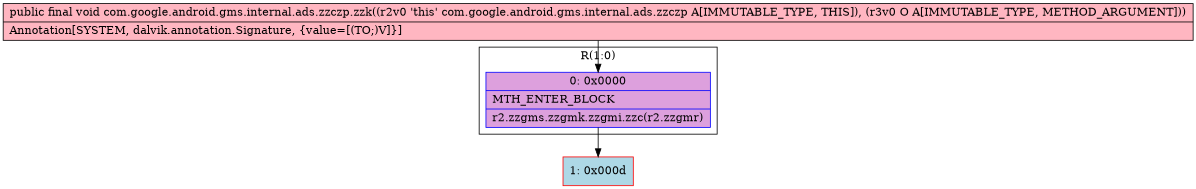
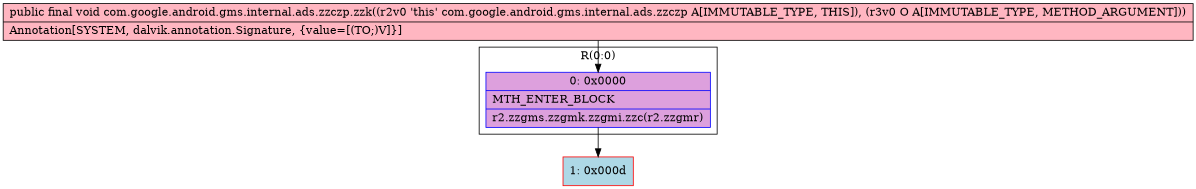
(598, 56) -> (598, 56)
